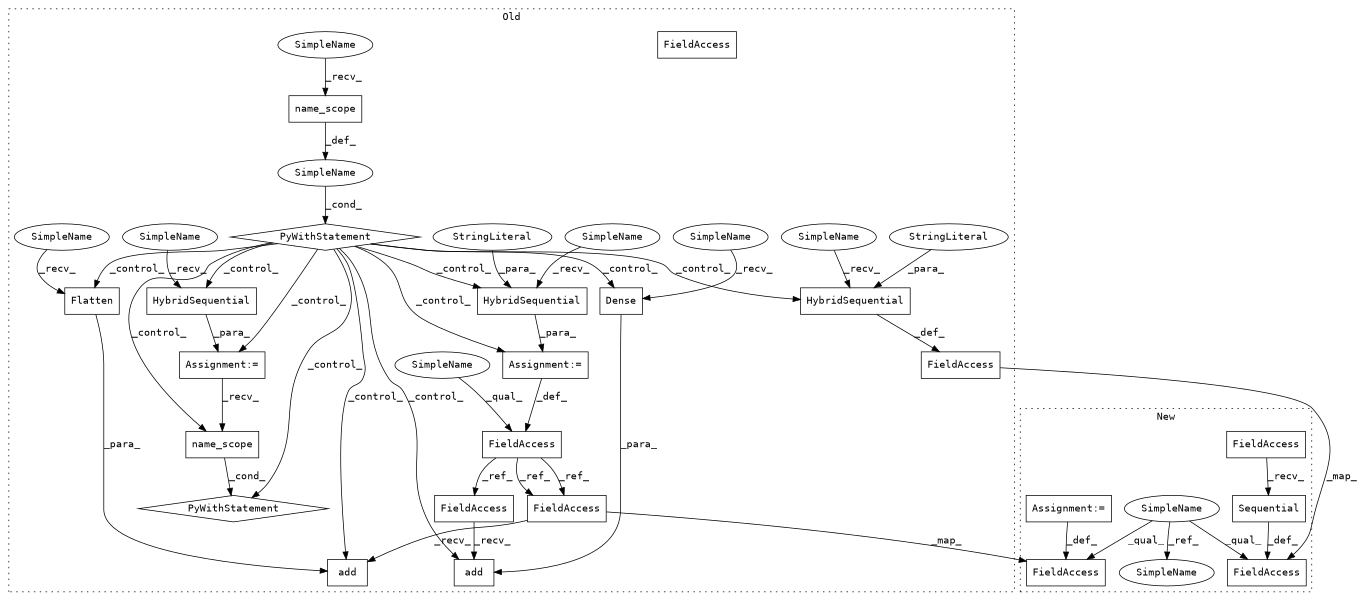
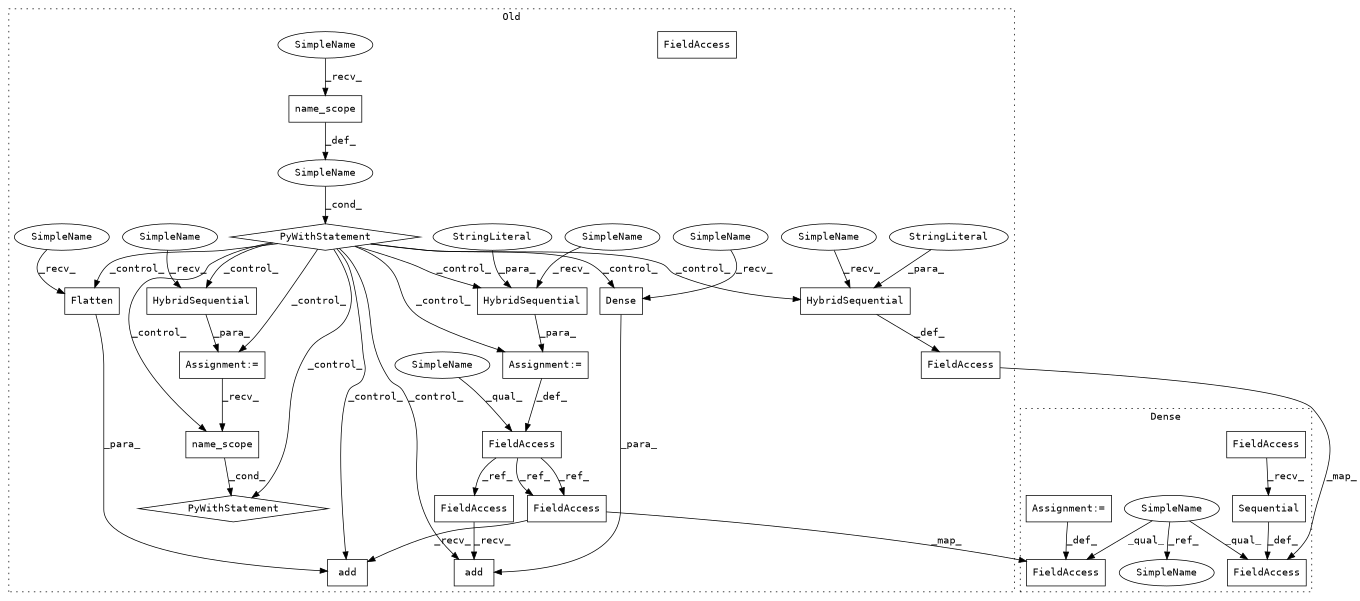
(1166, 417) -> (1166, 417)
